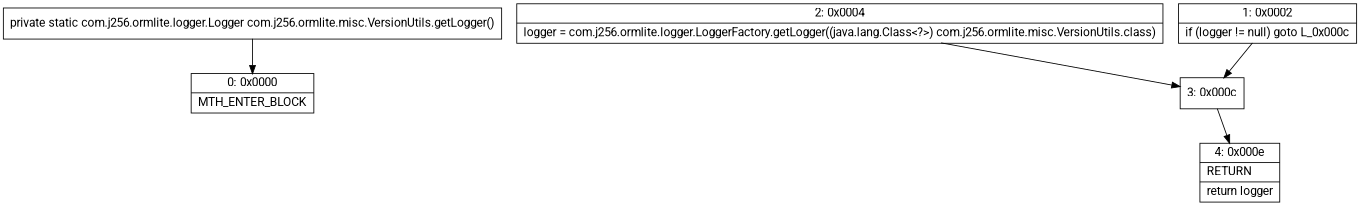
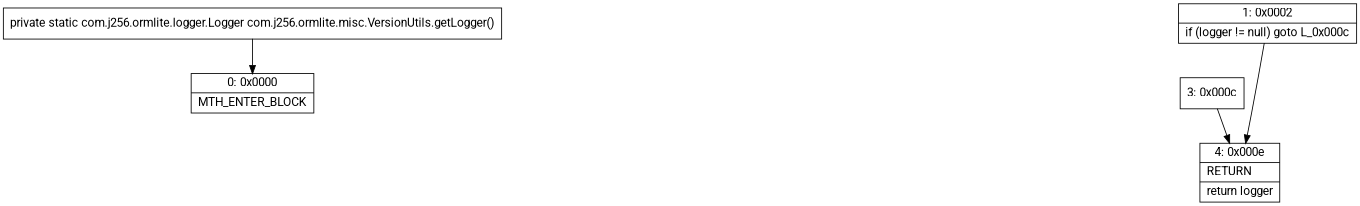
(840, 24) -> none
(1241, 57) -> (1256, 89)
